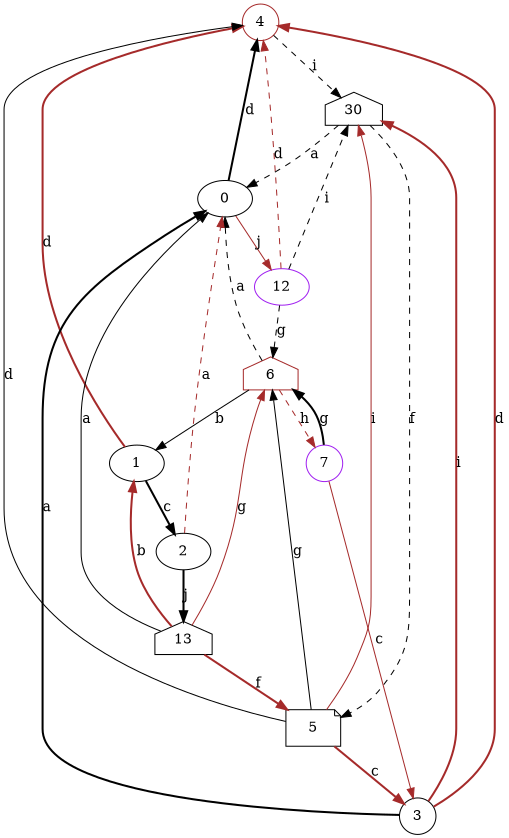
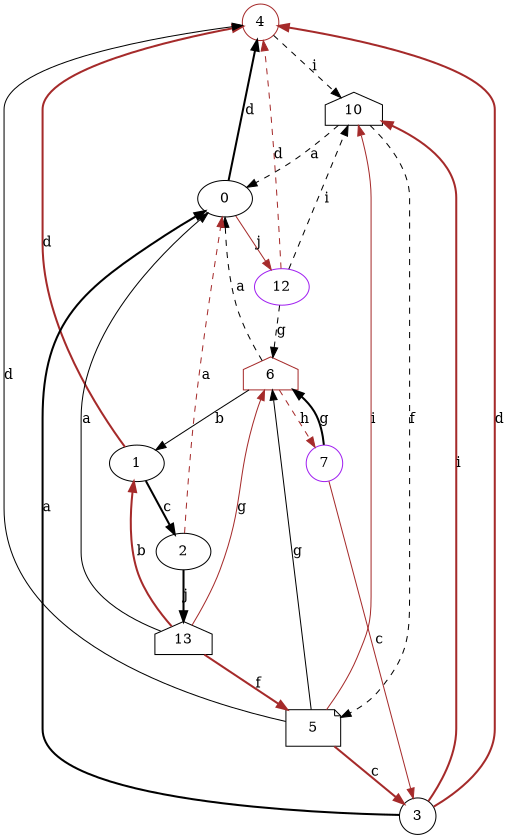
(354, 111) -> (354, 111)
